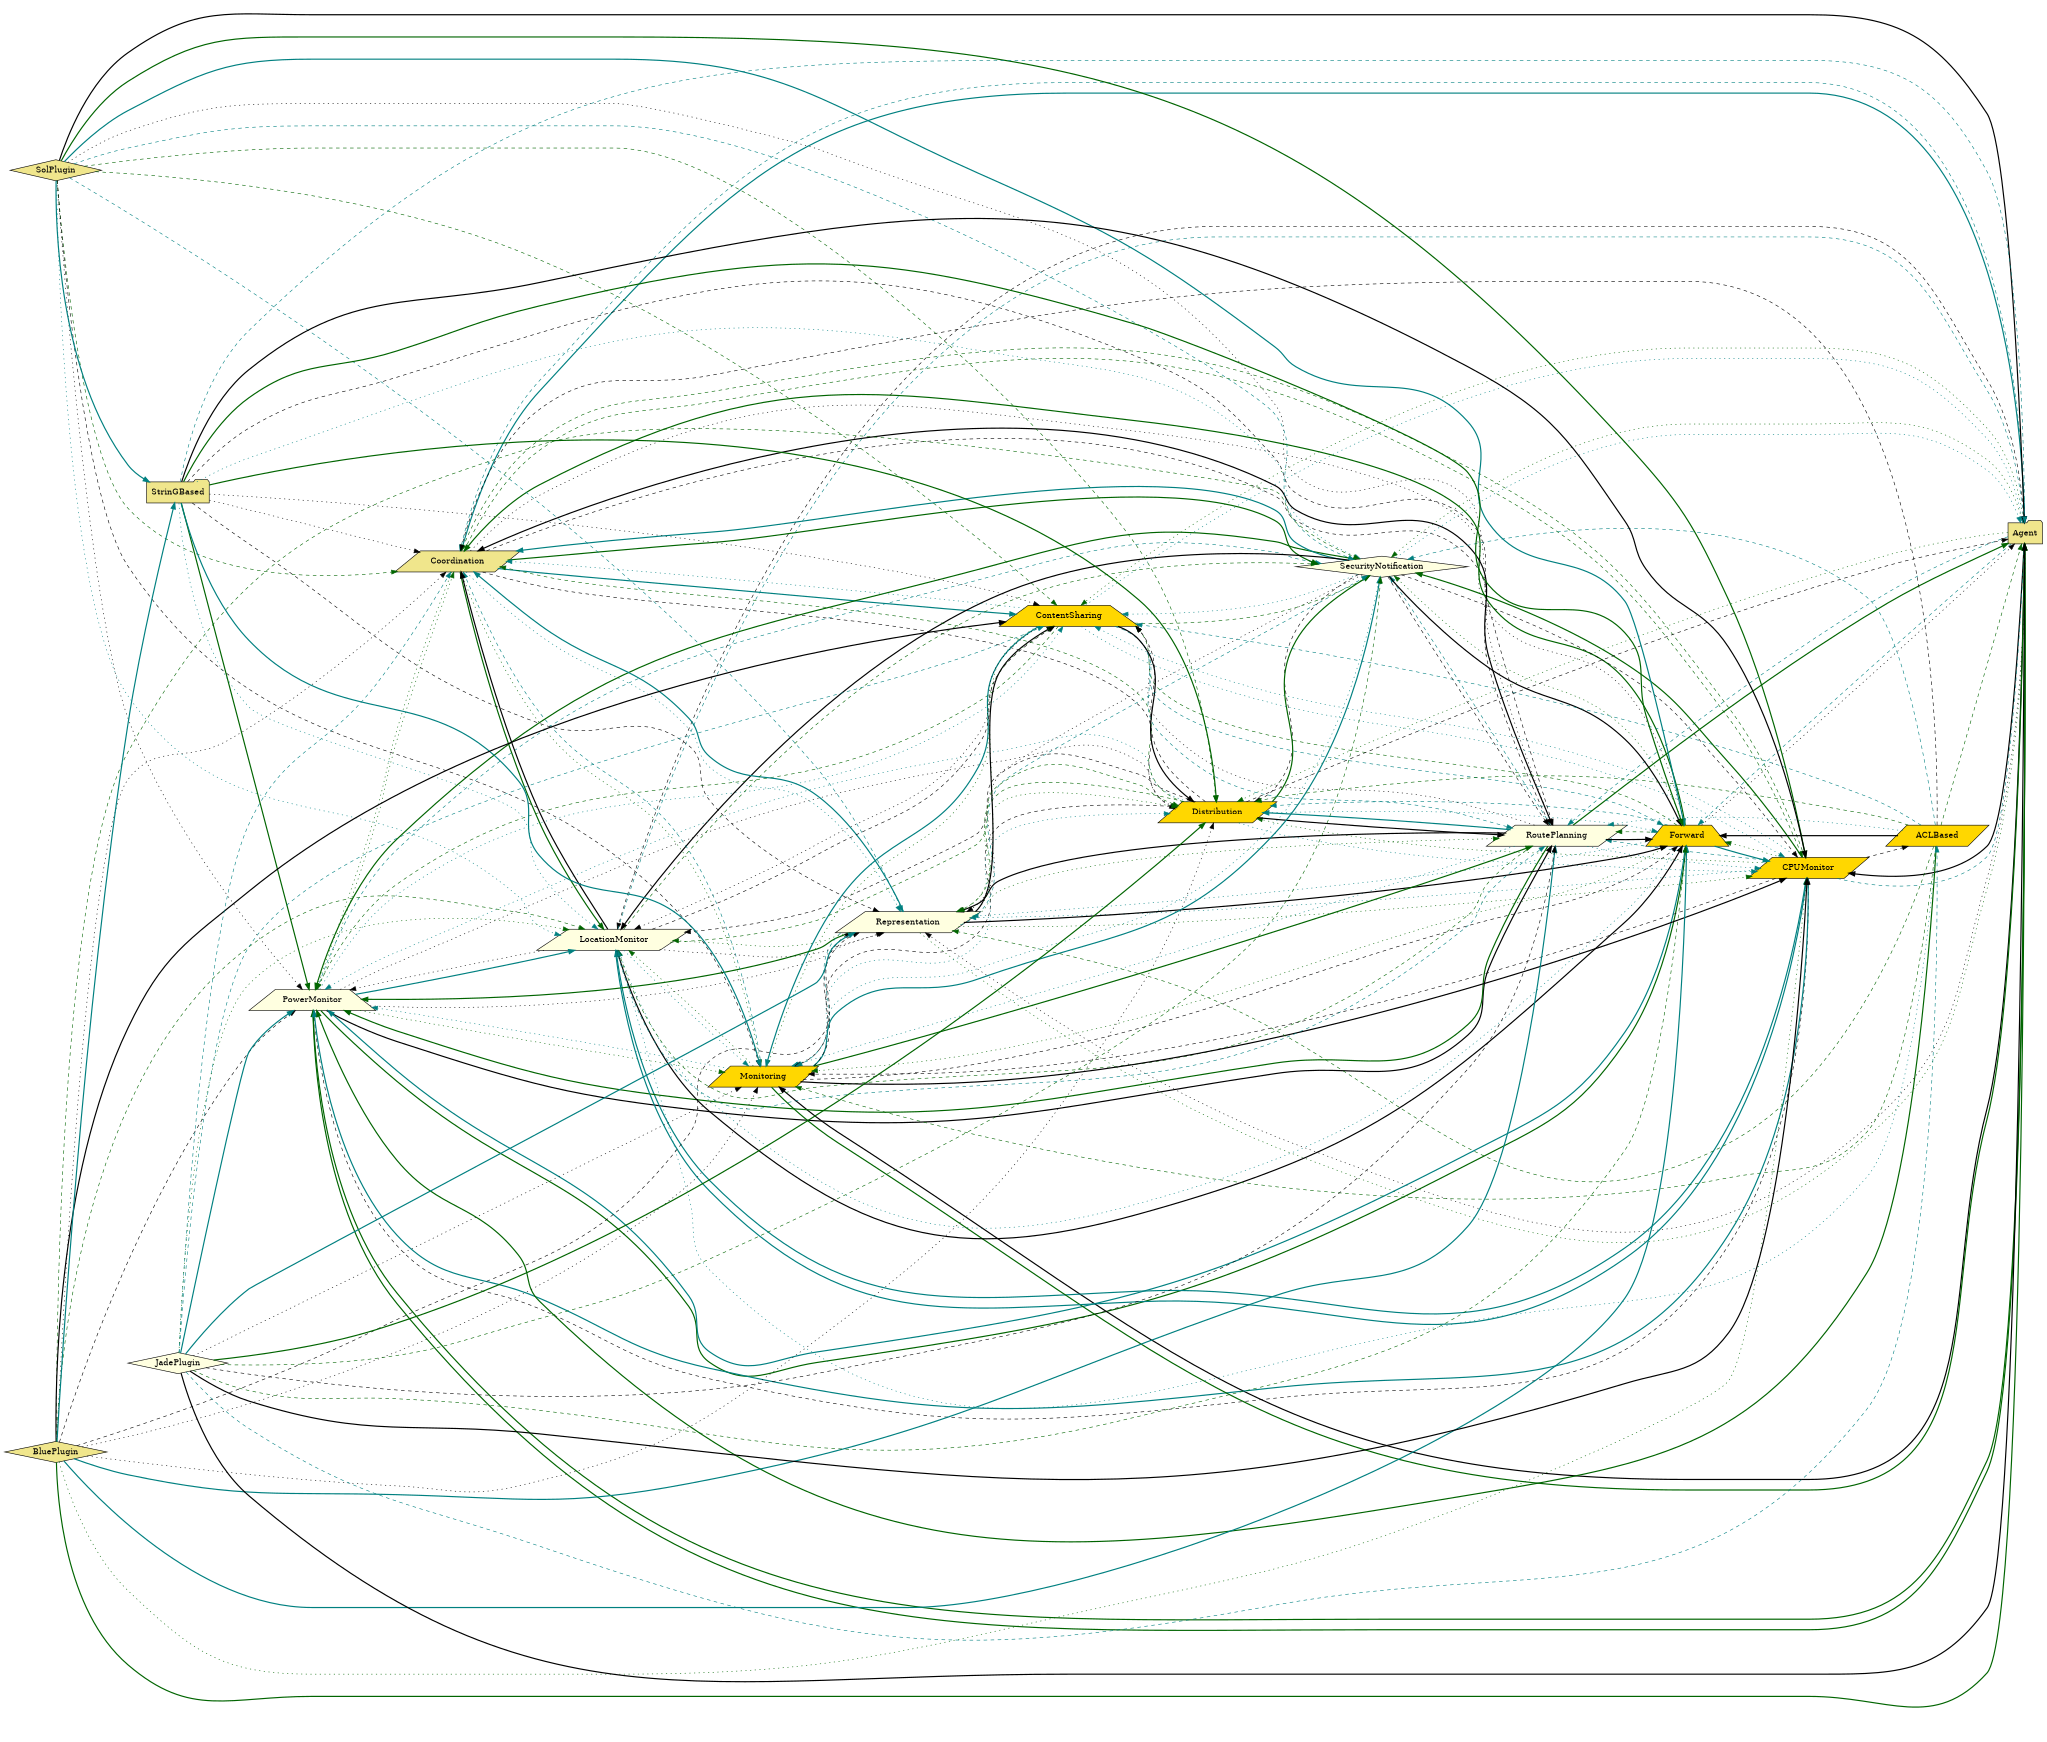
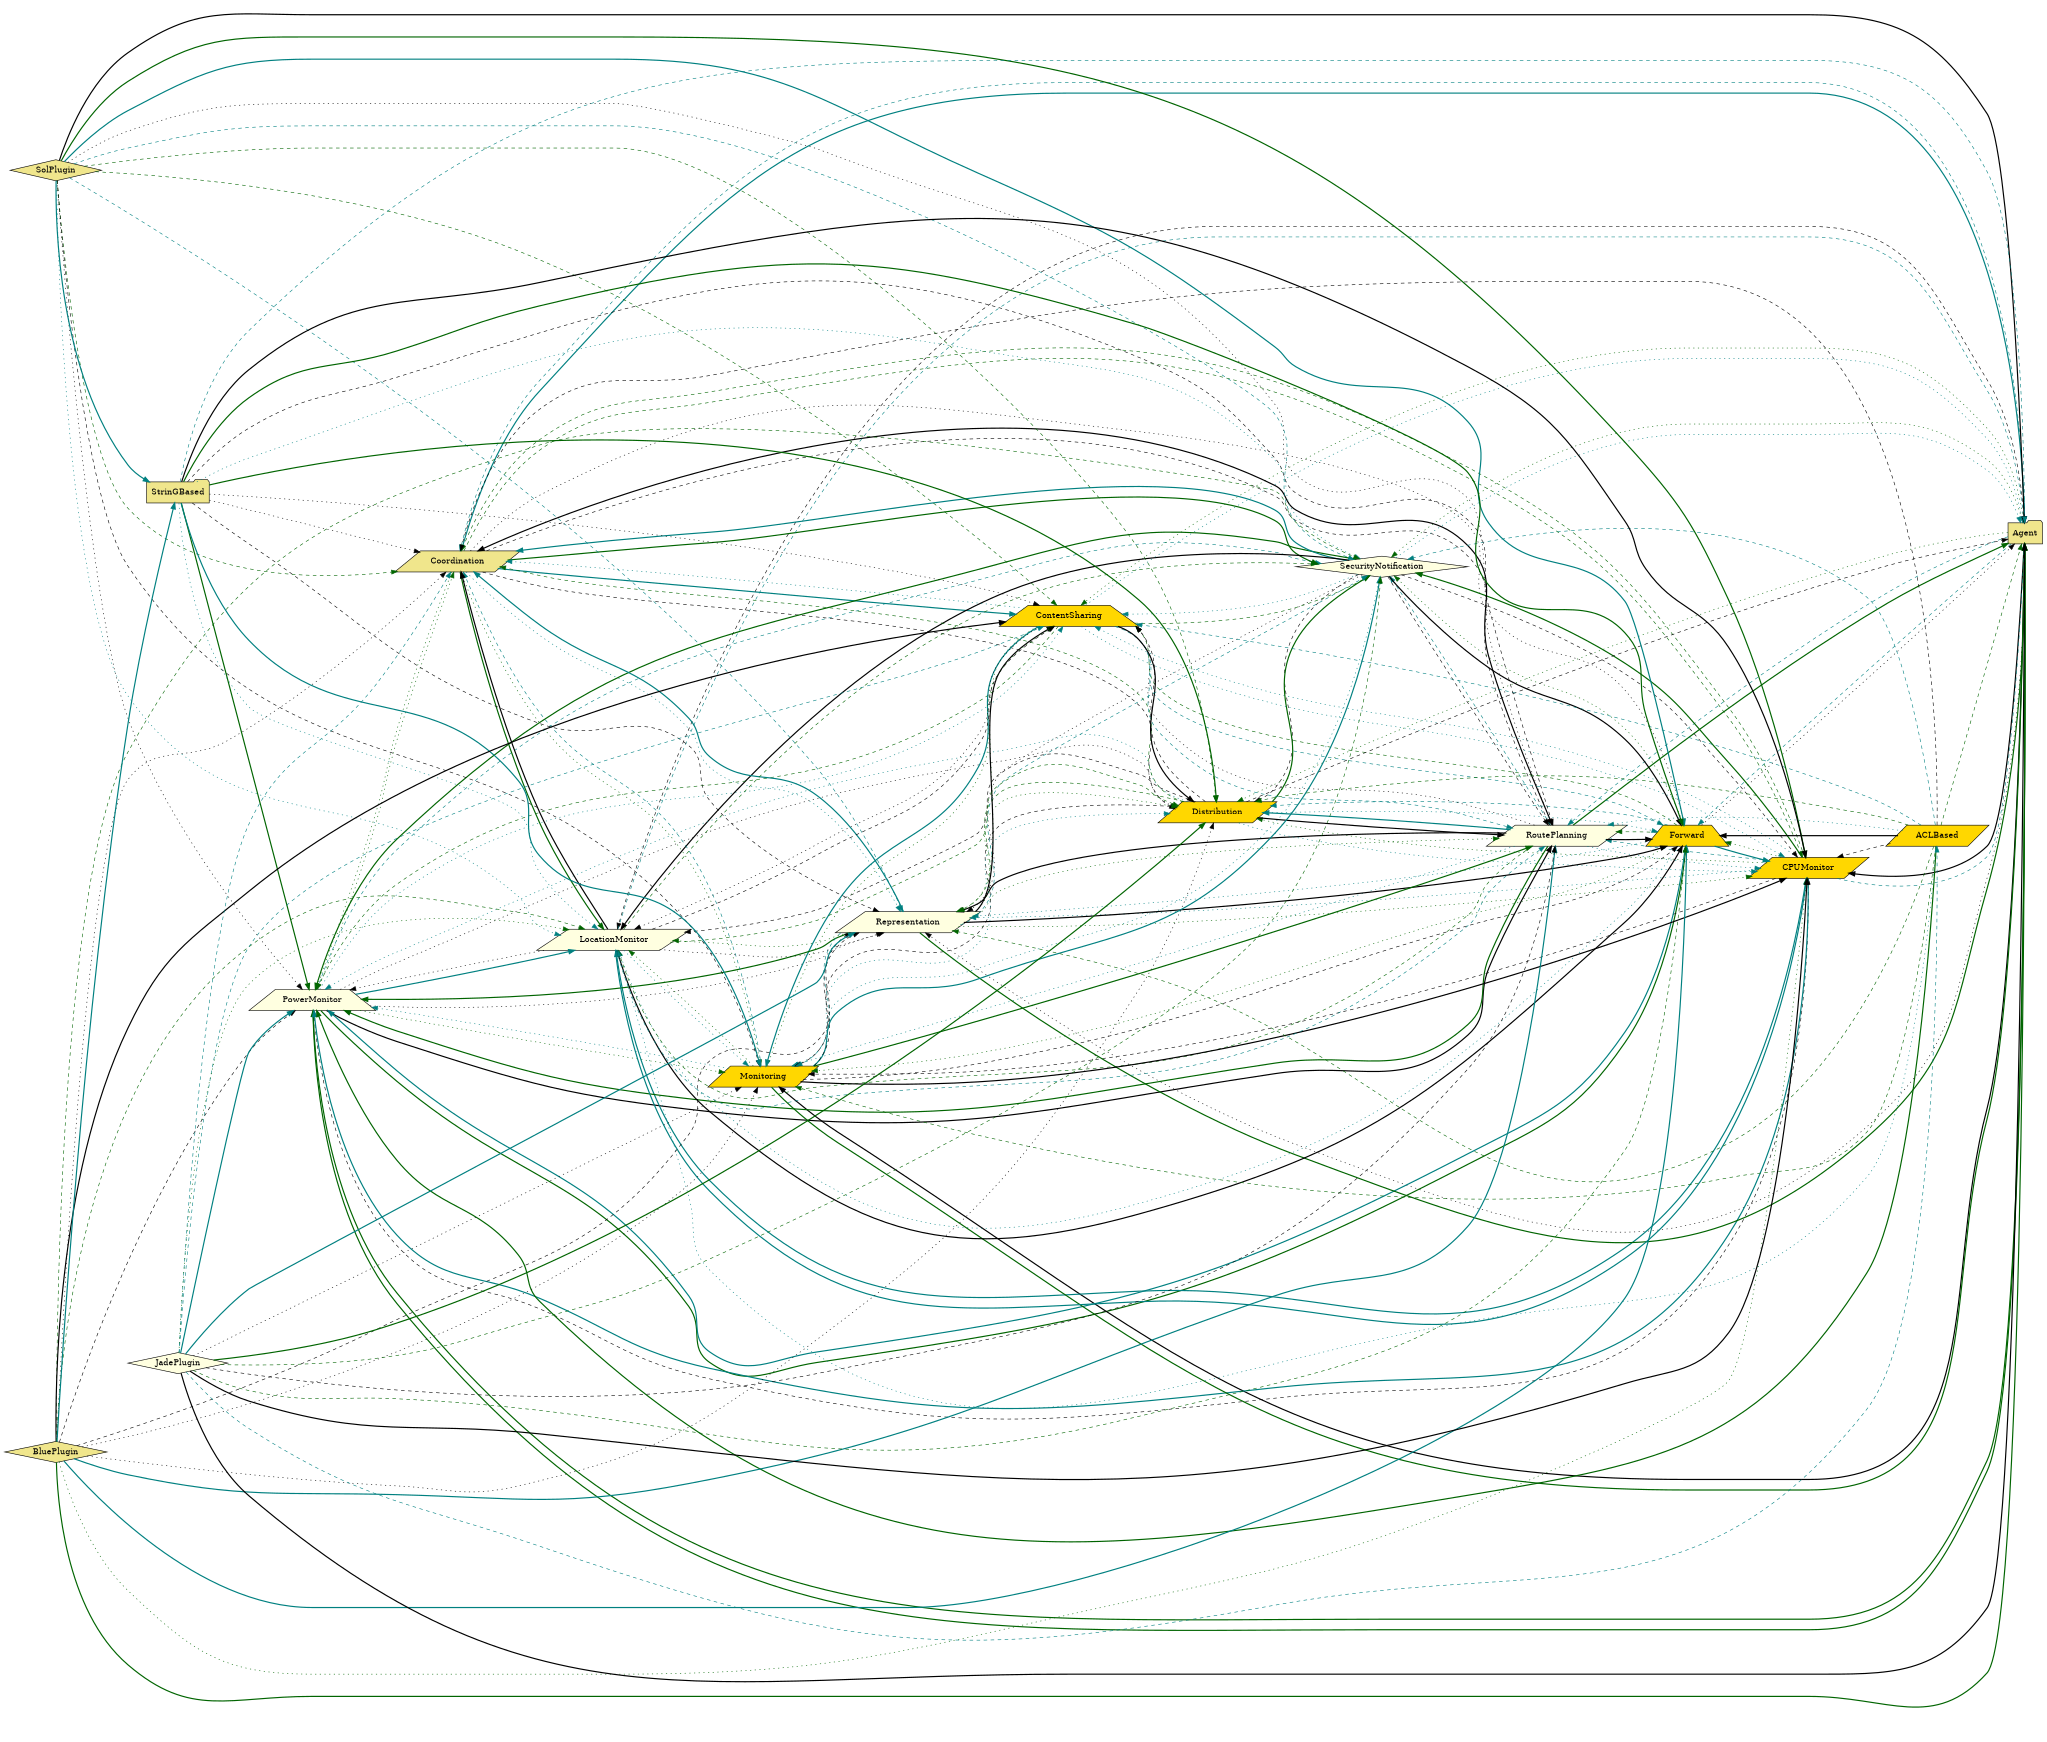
(1162, 424) -> none
(1885, 853) -> (1867, 849)
(1681, 1236) -> (1681, 1236)
